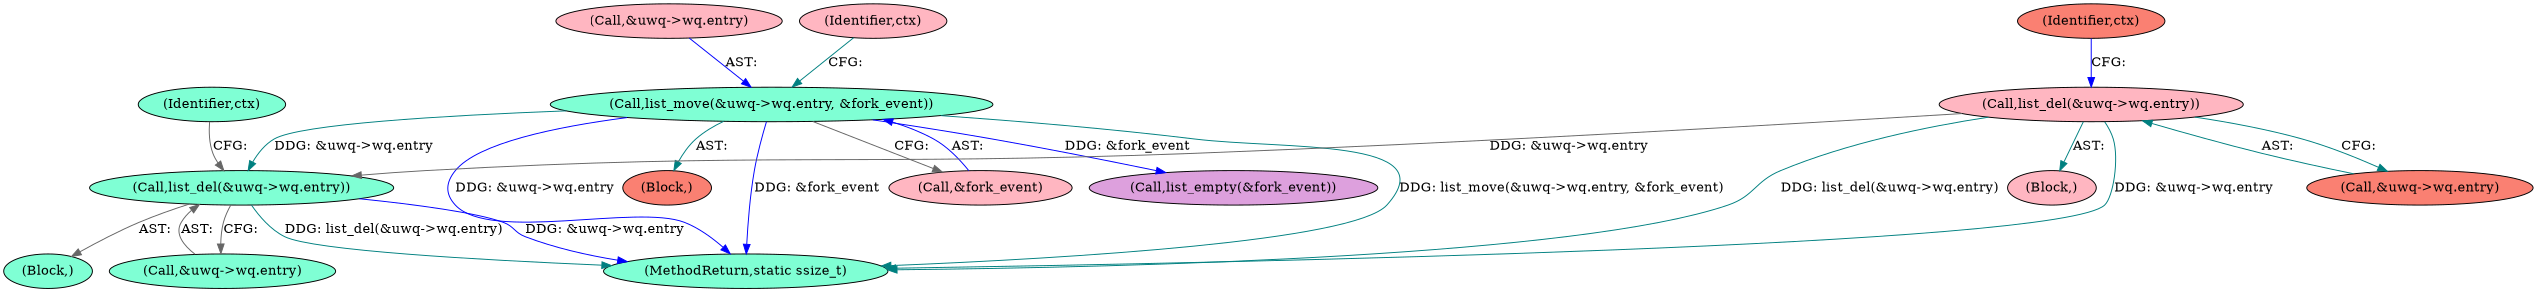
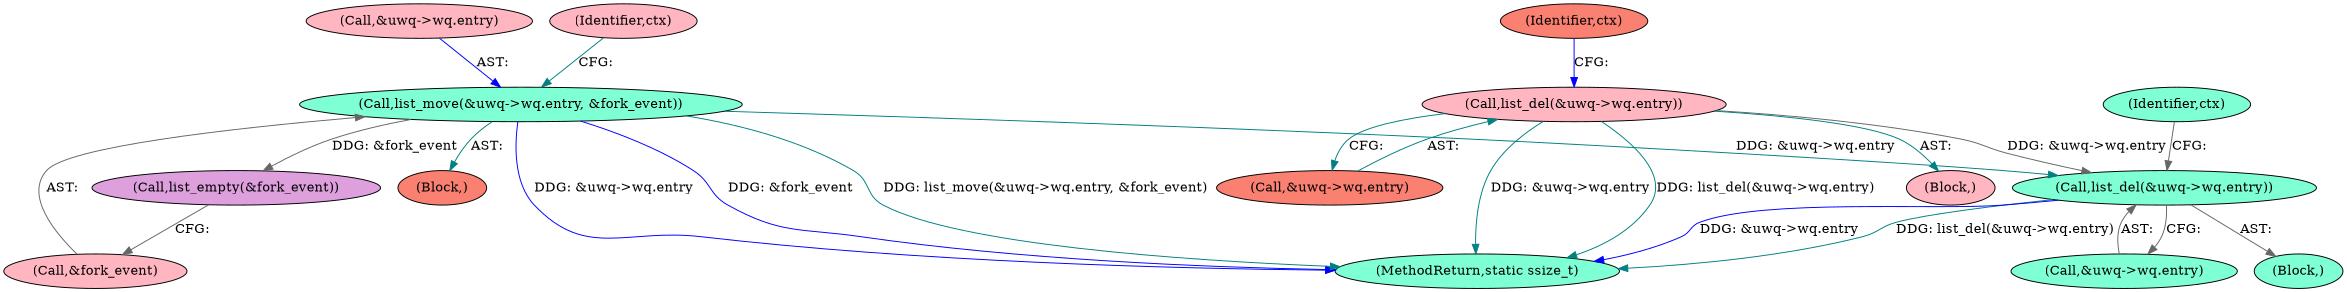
(935, 140) -> (150, 141)
(1015, 143) -> (339, 137)
(873, 145) -> (170, 227)
